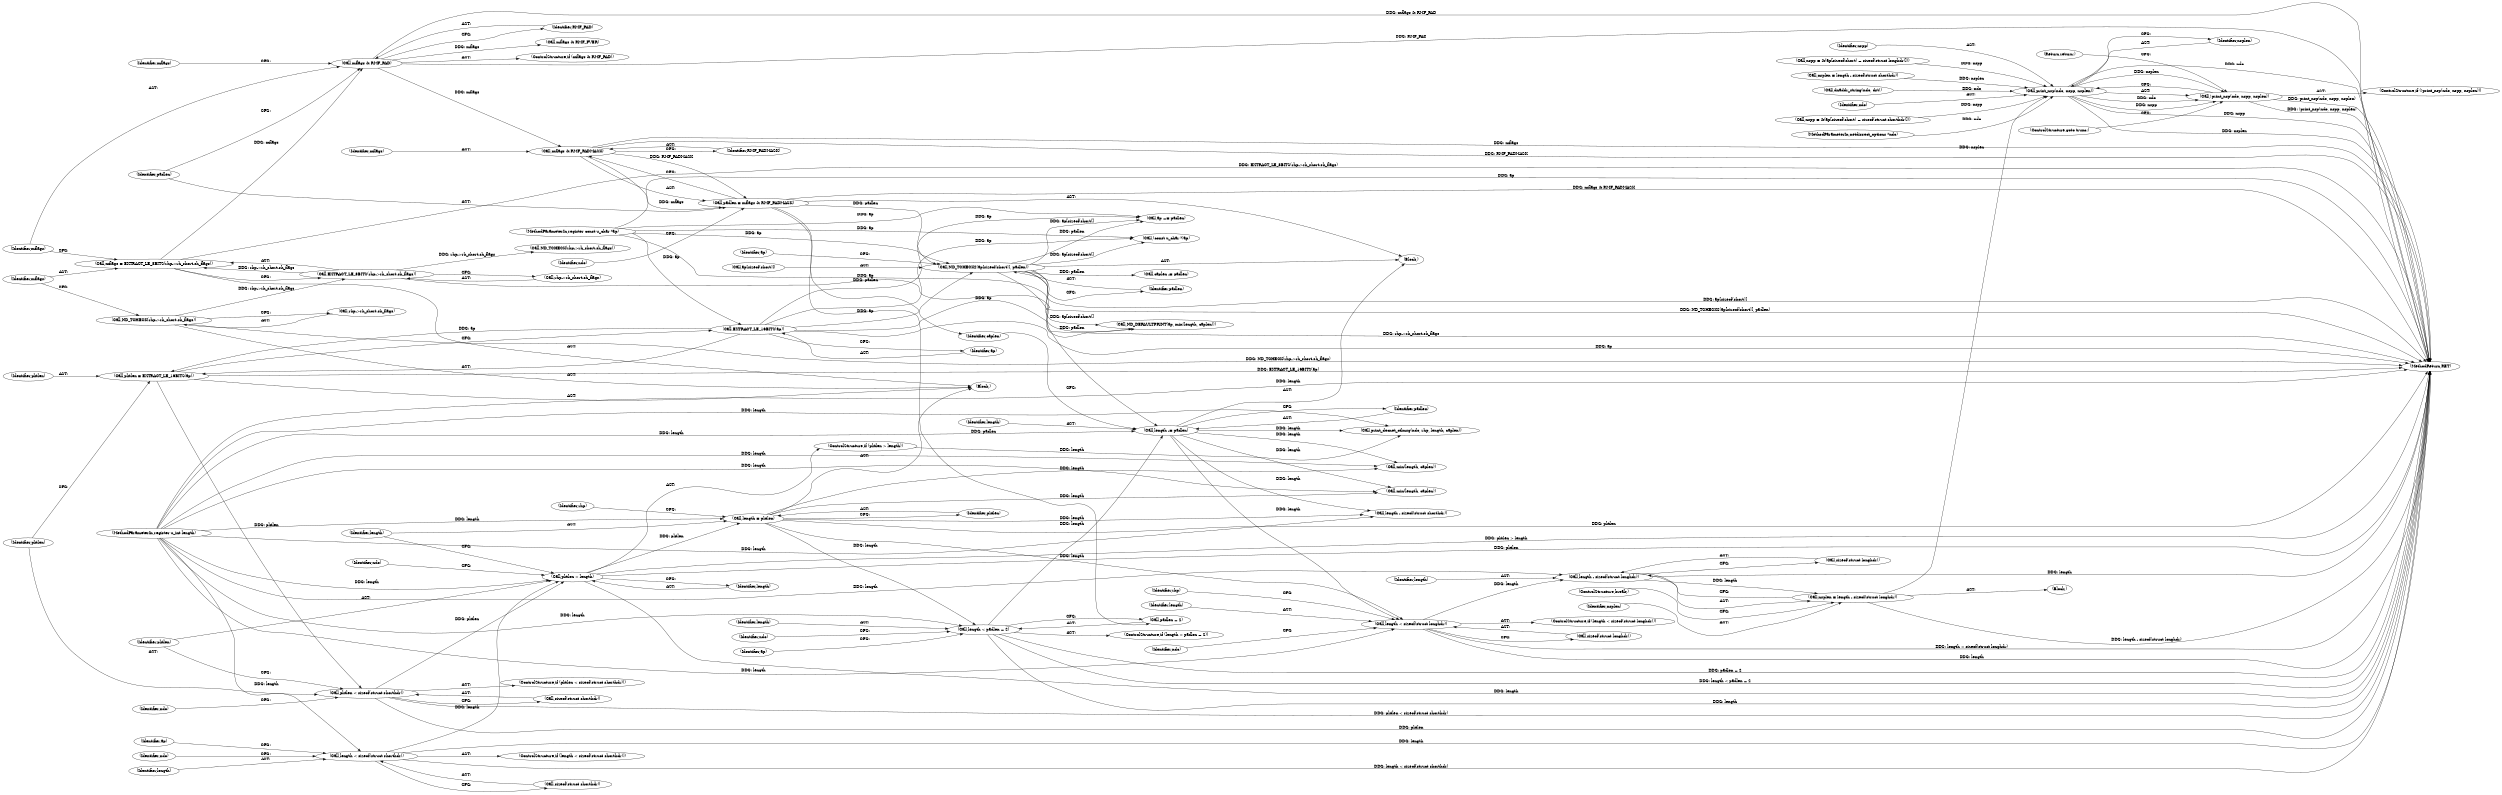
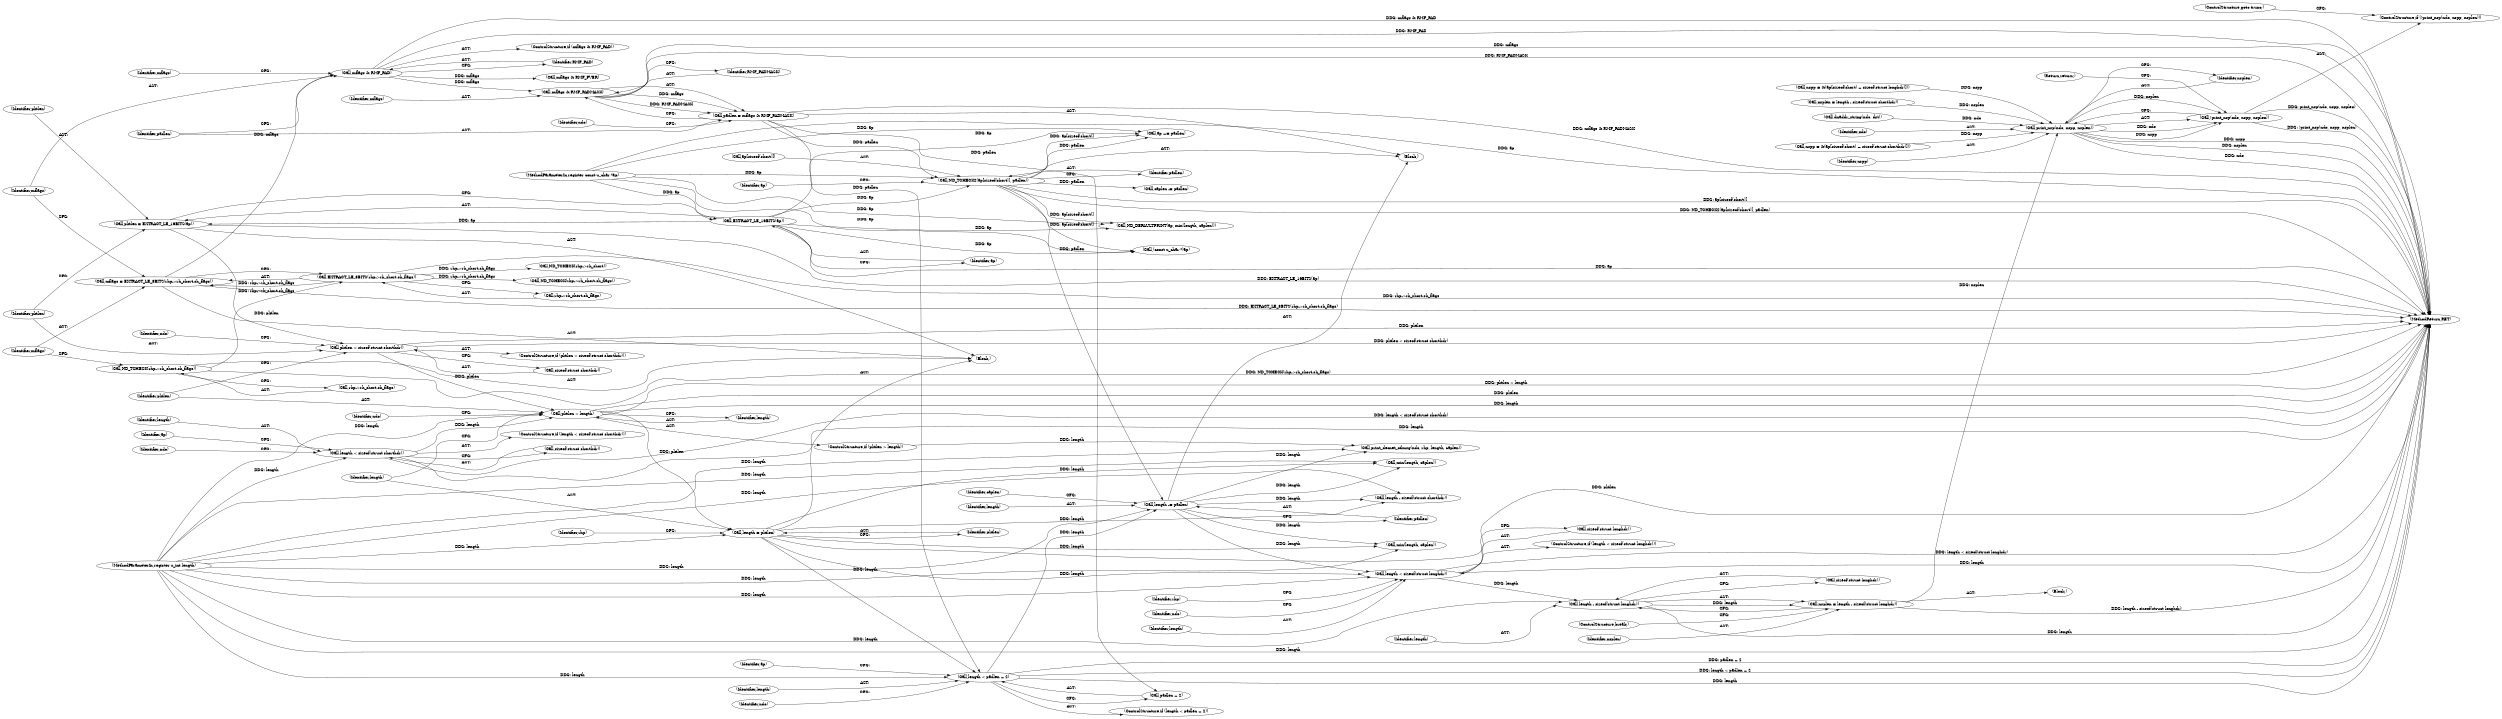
(2159, 120) -> (2322, 12)
(1853, 135) -> none
none -> (573, 266)
(842, 298) -> (921, 340)
